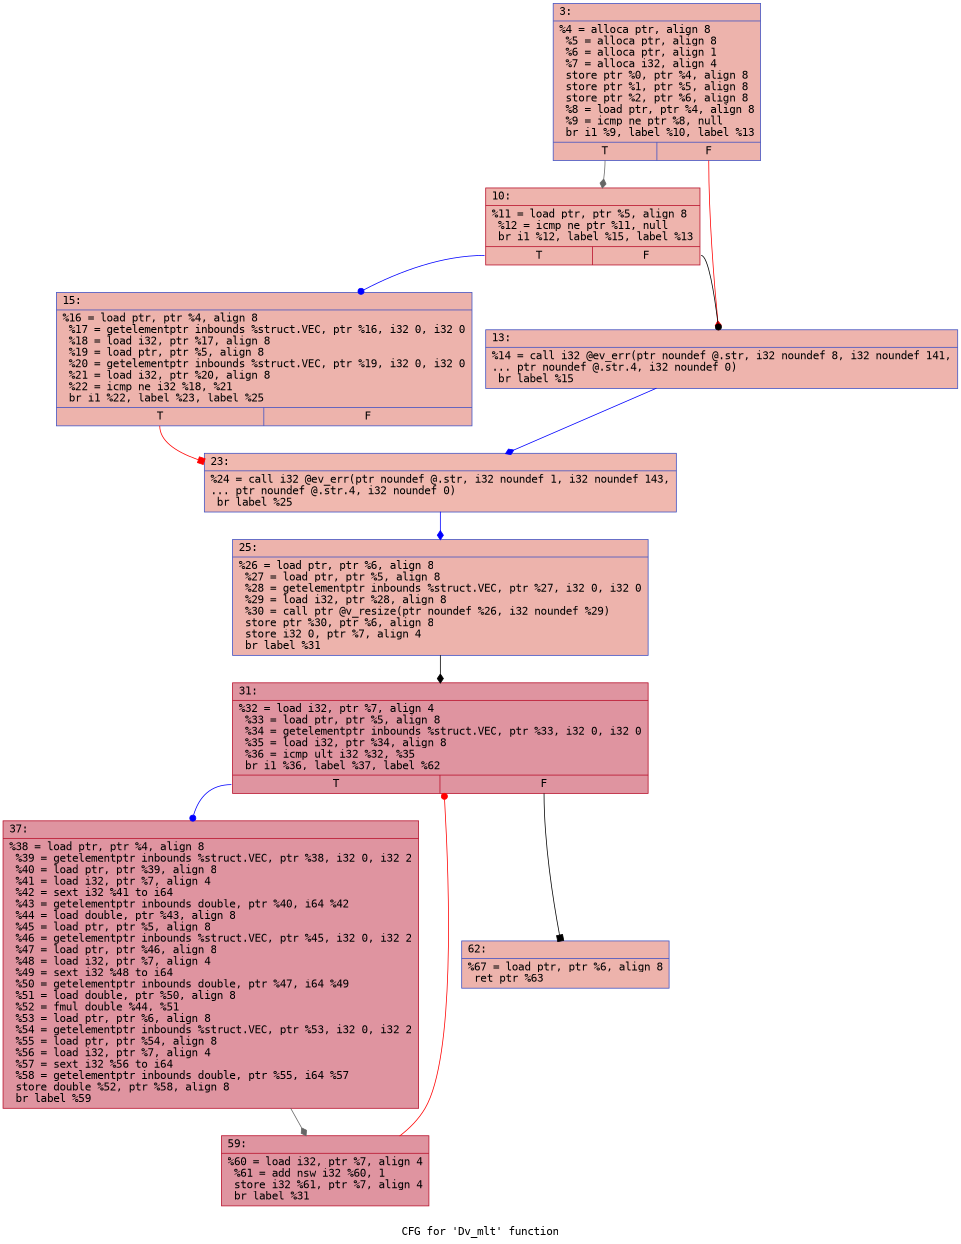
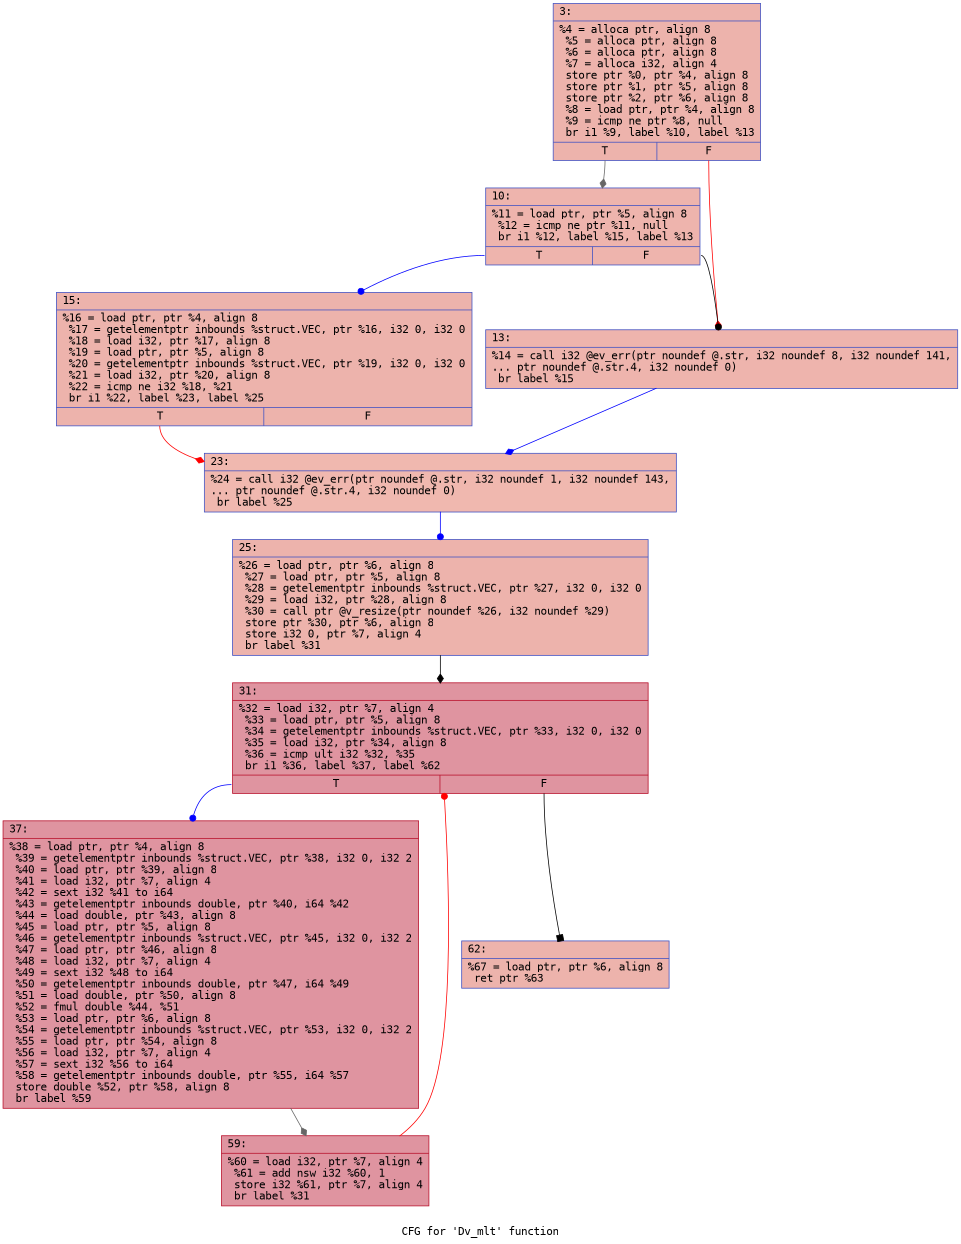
(638, 53) -> (638, 53)
(593, 226) -> (593, 226)
(173, 447) -> (173, 447)
(440, 523) -> (440, 523)
